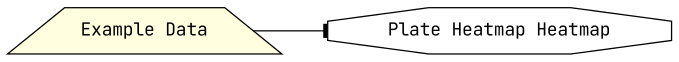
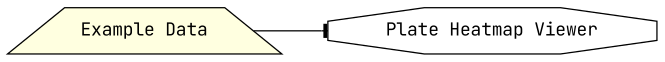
(500, 31) -> (492, 31)
